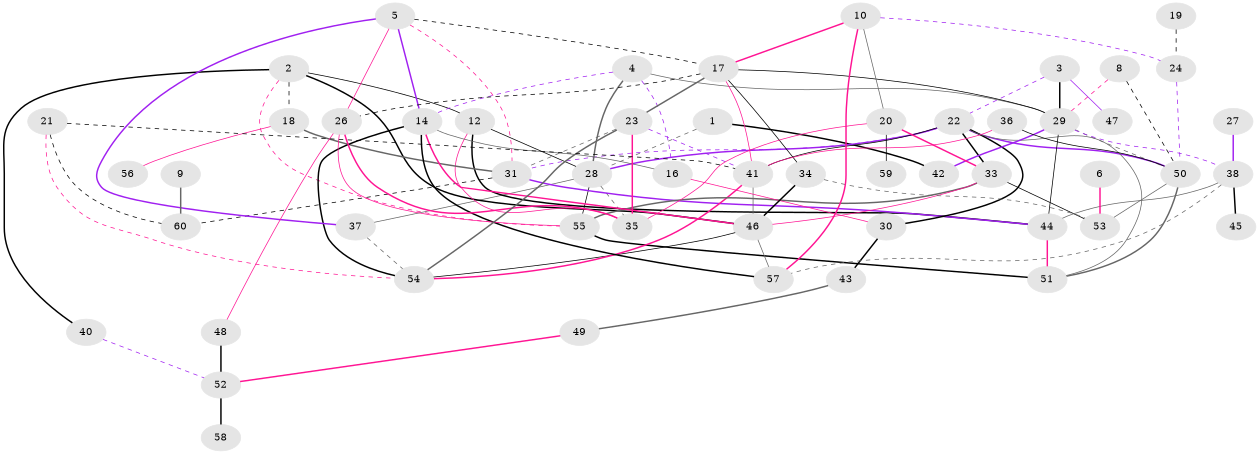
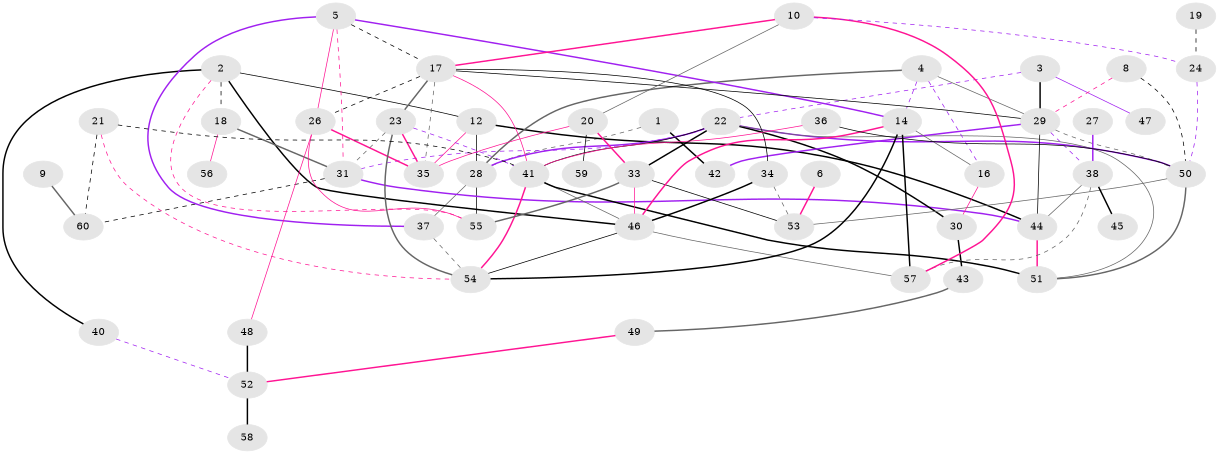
(612, 201) -> (430, 121)
(811, 260) -> (779, 242)
